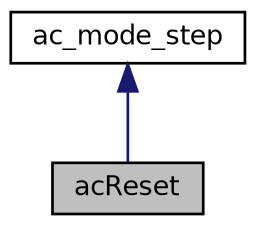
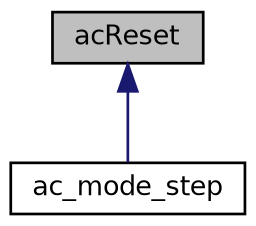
(128, 127) -> (128, 127)
